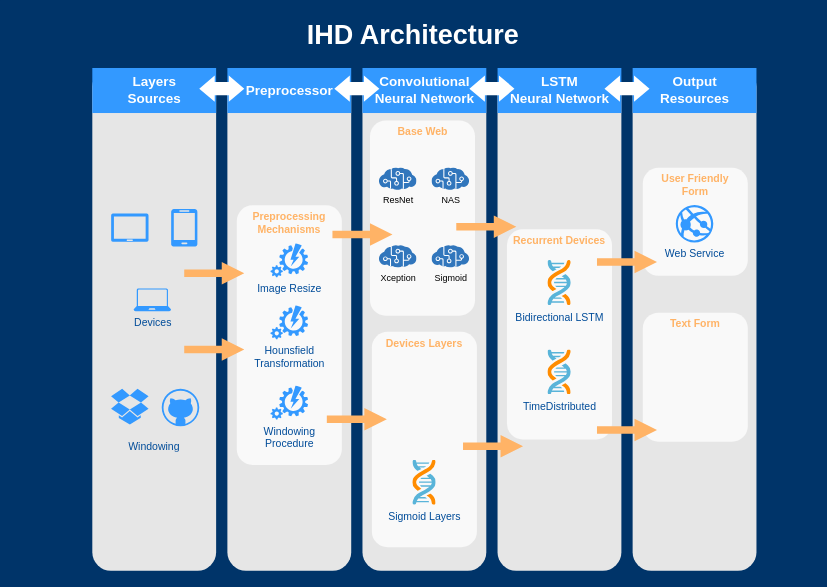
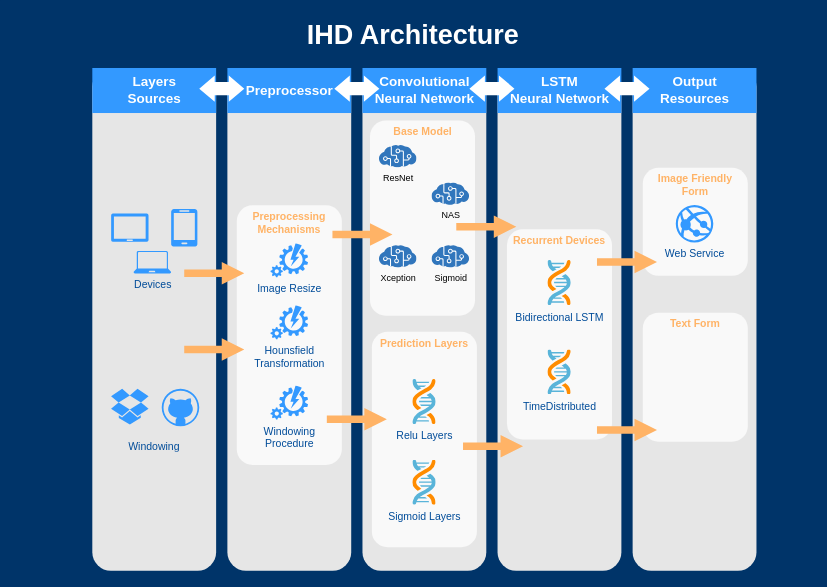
(423, 132) -> (423, 132)
(398, 179) -> (398, 156)
(450, 179) -> (450, 194)
(695, 185) -> (695, 185)
(152, 300) -> (152, 262)
(424, 343) -> (424, 343)
none -> (424, 402)
